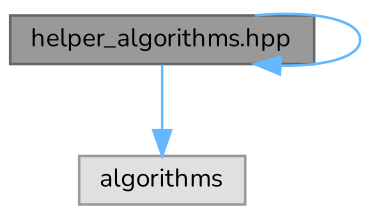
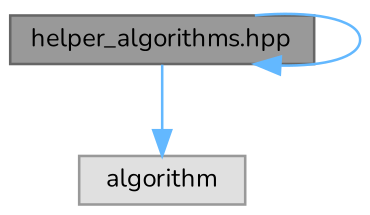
(162, 180) -> (162, 180)
